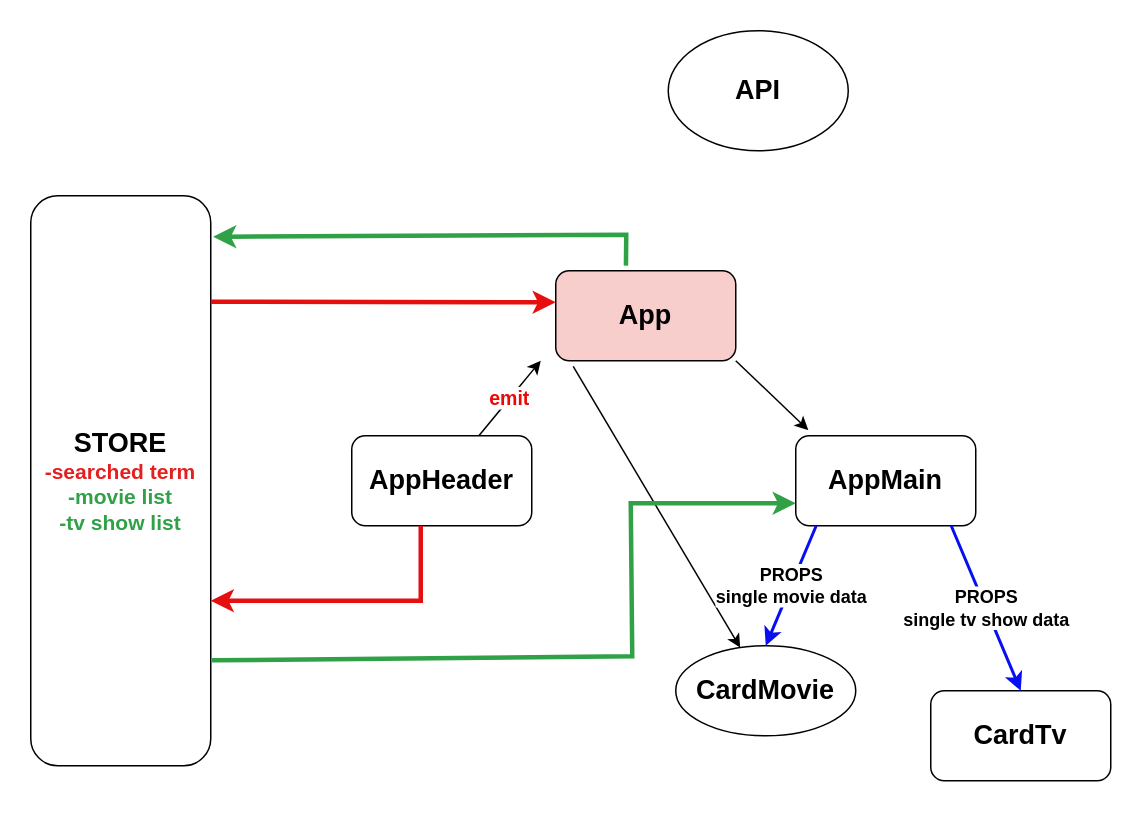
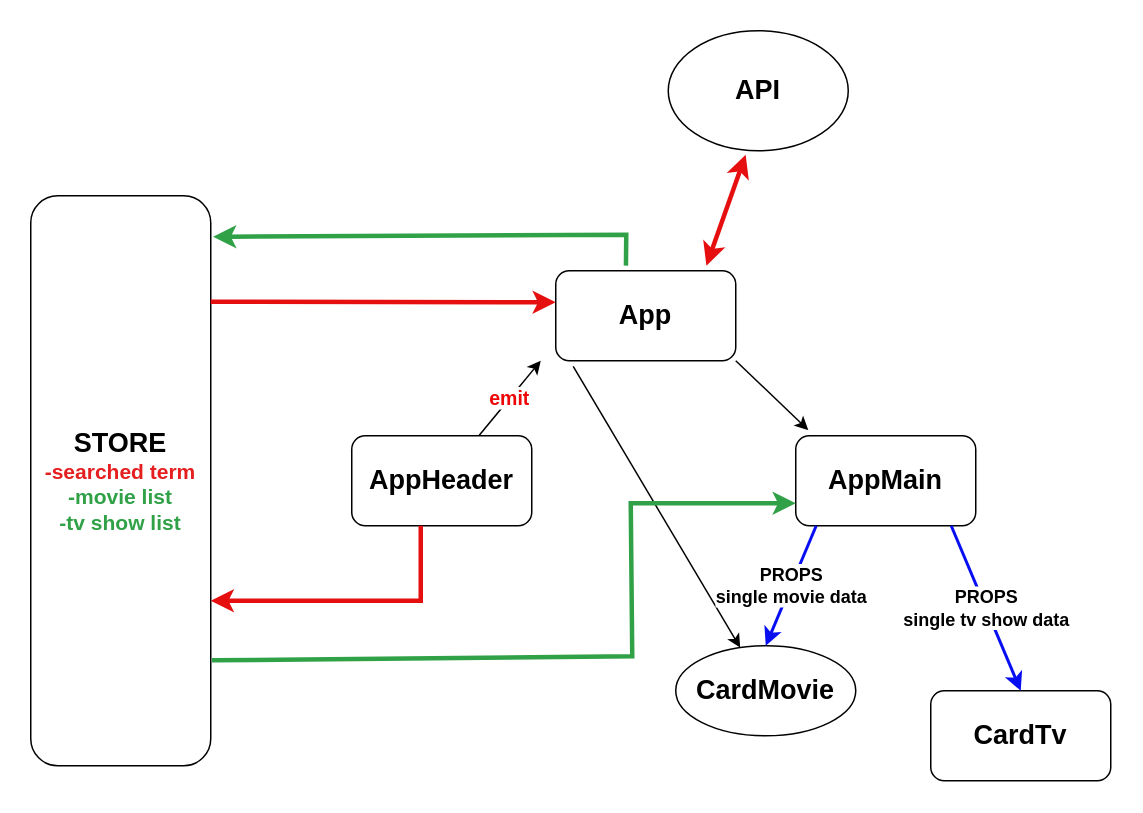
none -> (726, 211)
(646, 316) -> (646, 316)
